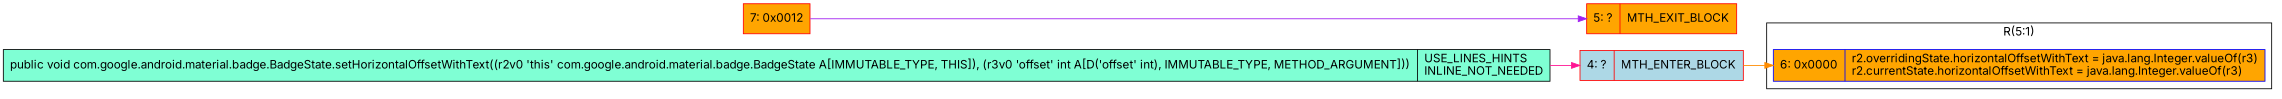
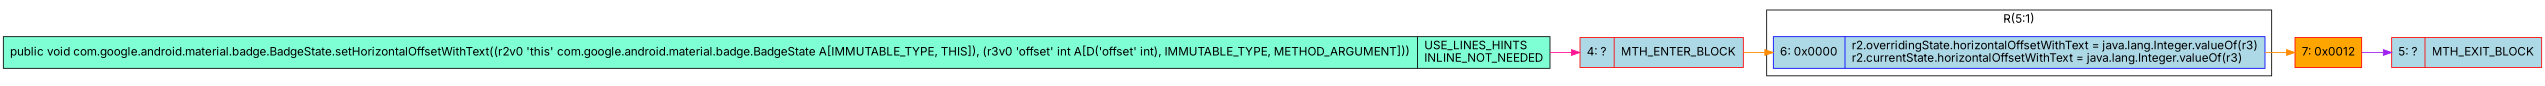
(1662, 19) -> (2467, 52)
none -> (2277, 52)
(2019, 65) -> (2019, 52)
